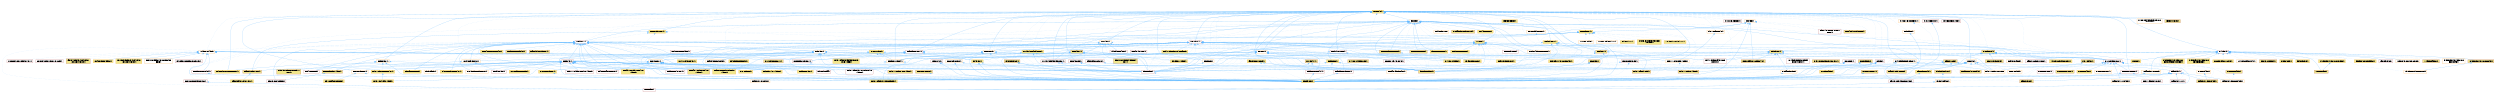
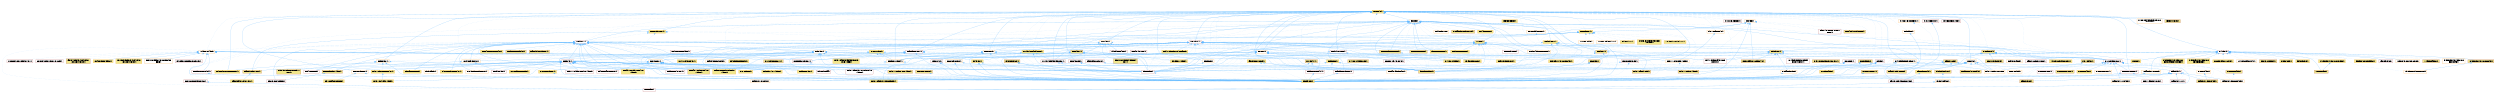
(948, 57) -> (1106, 80)
